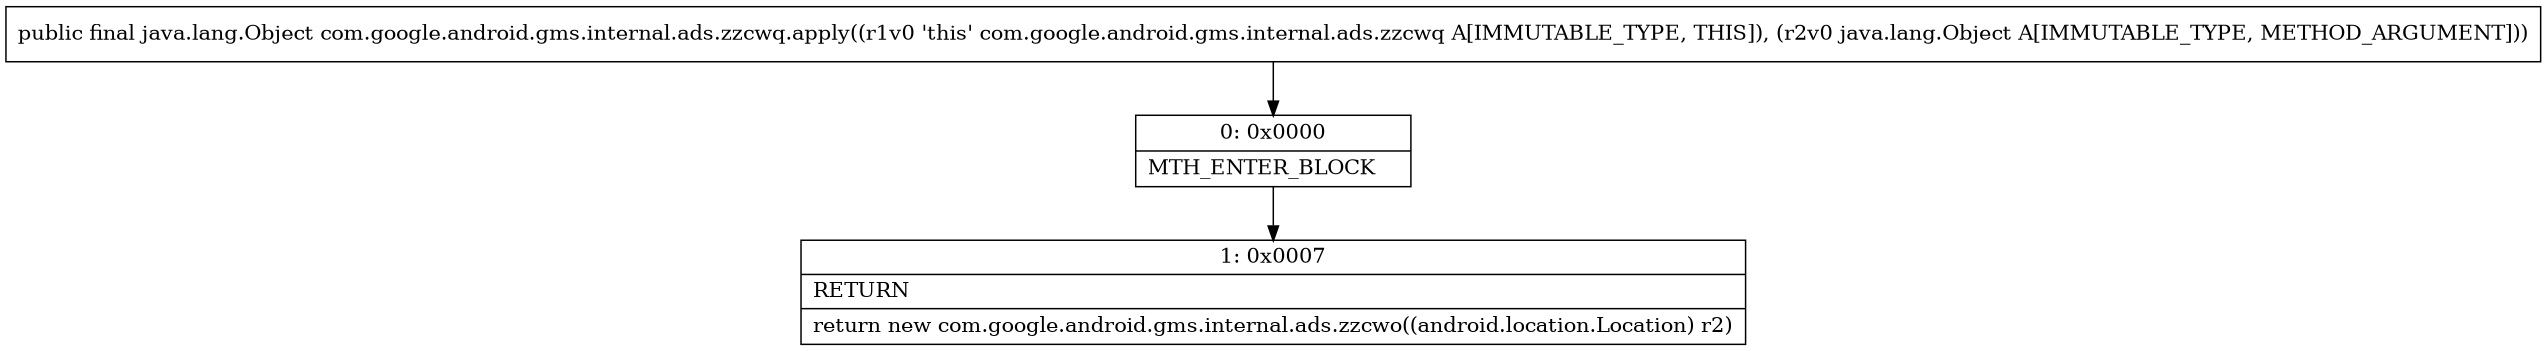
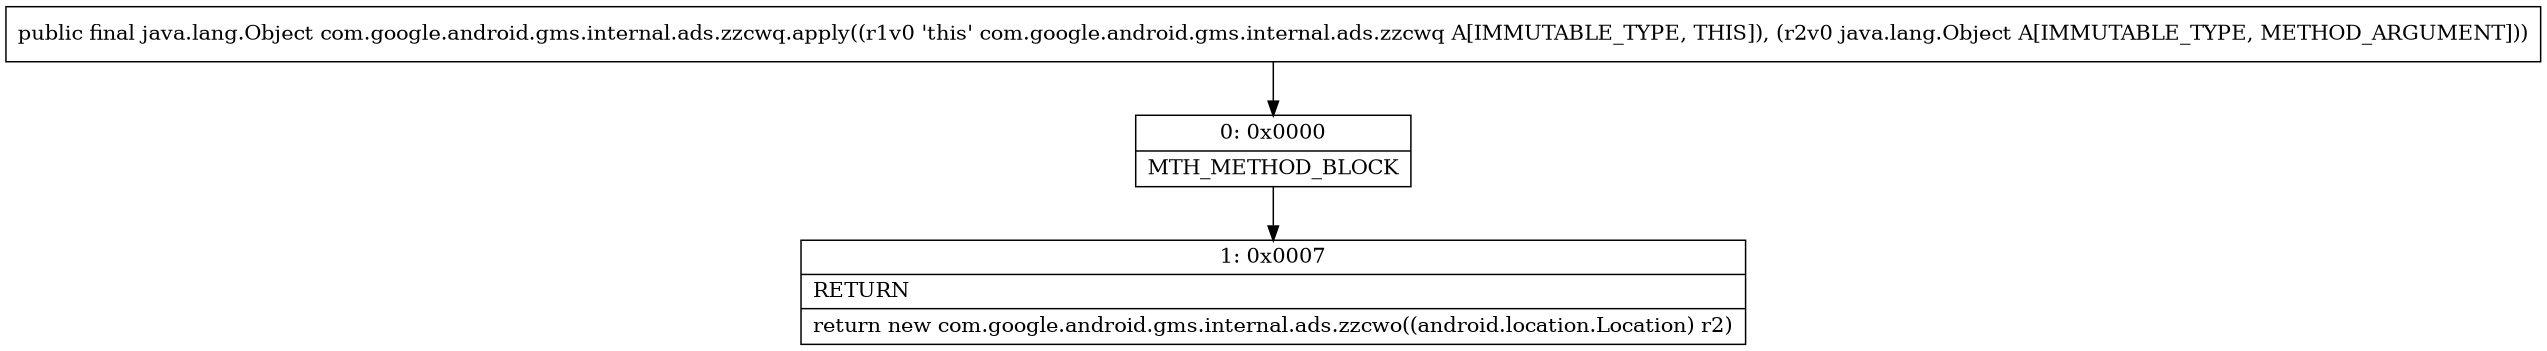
(1262, 168) -> (1273, 168)
